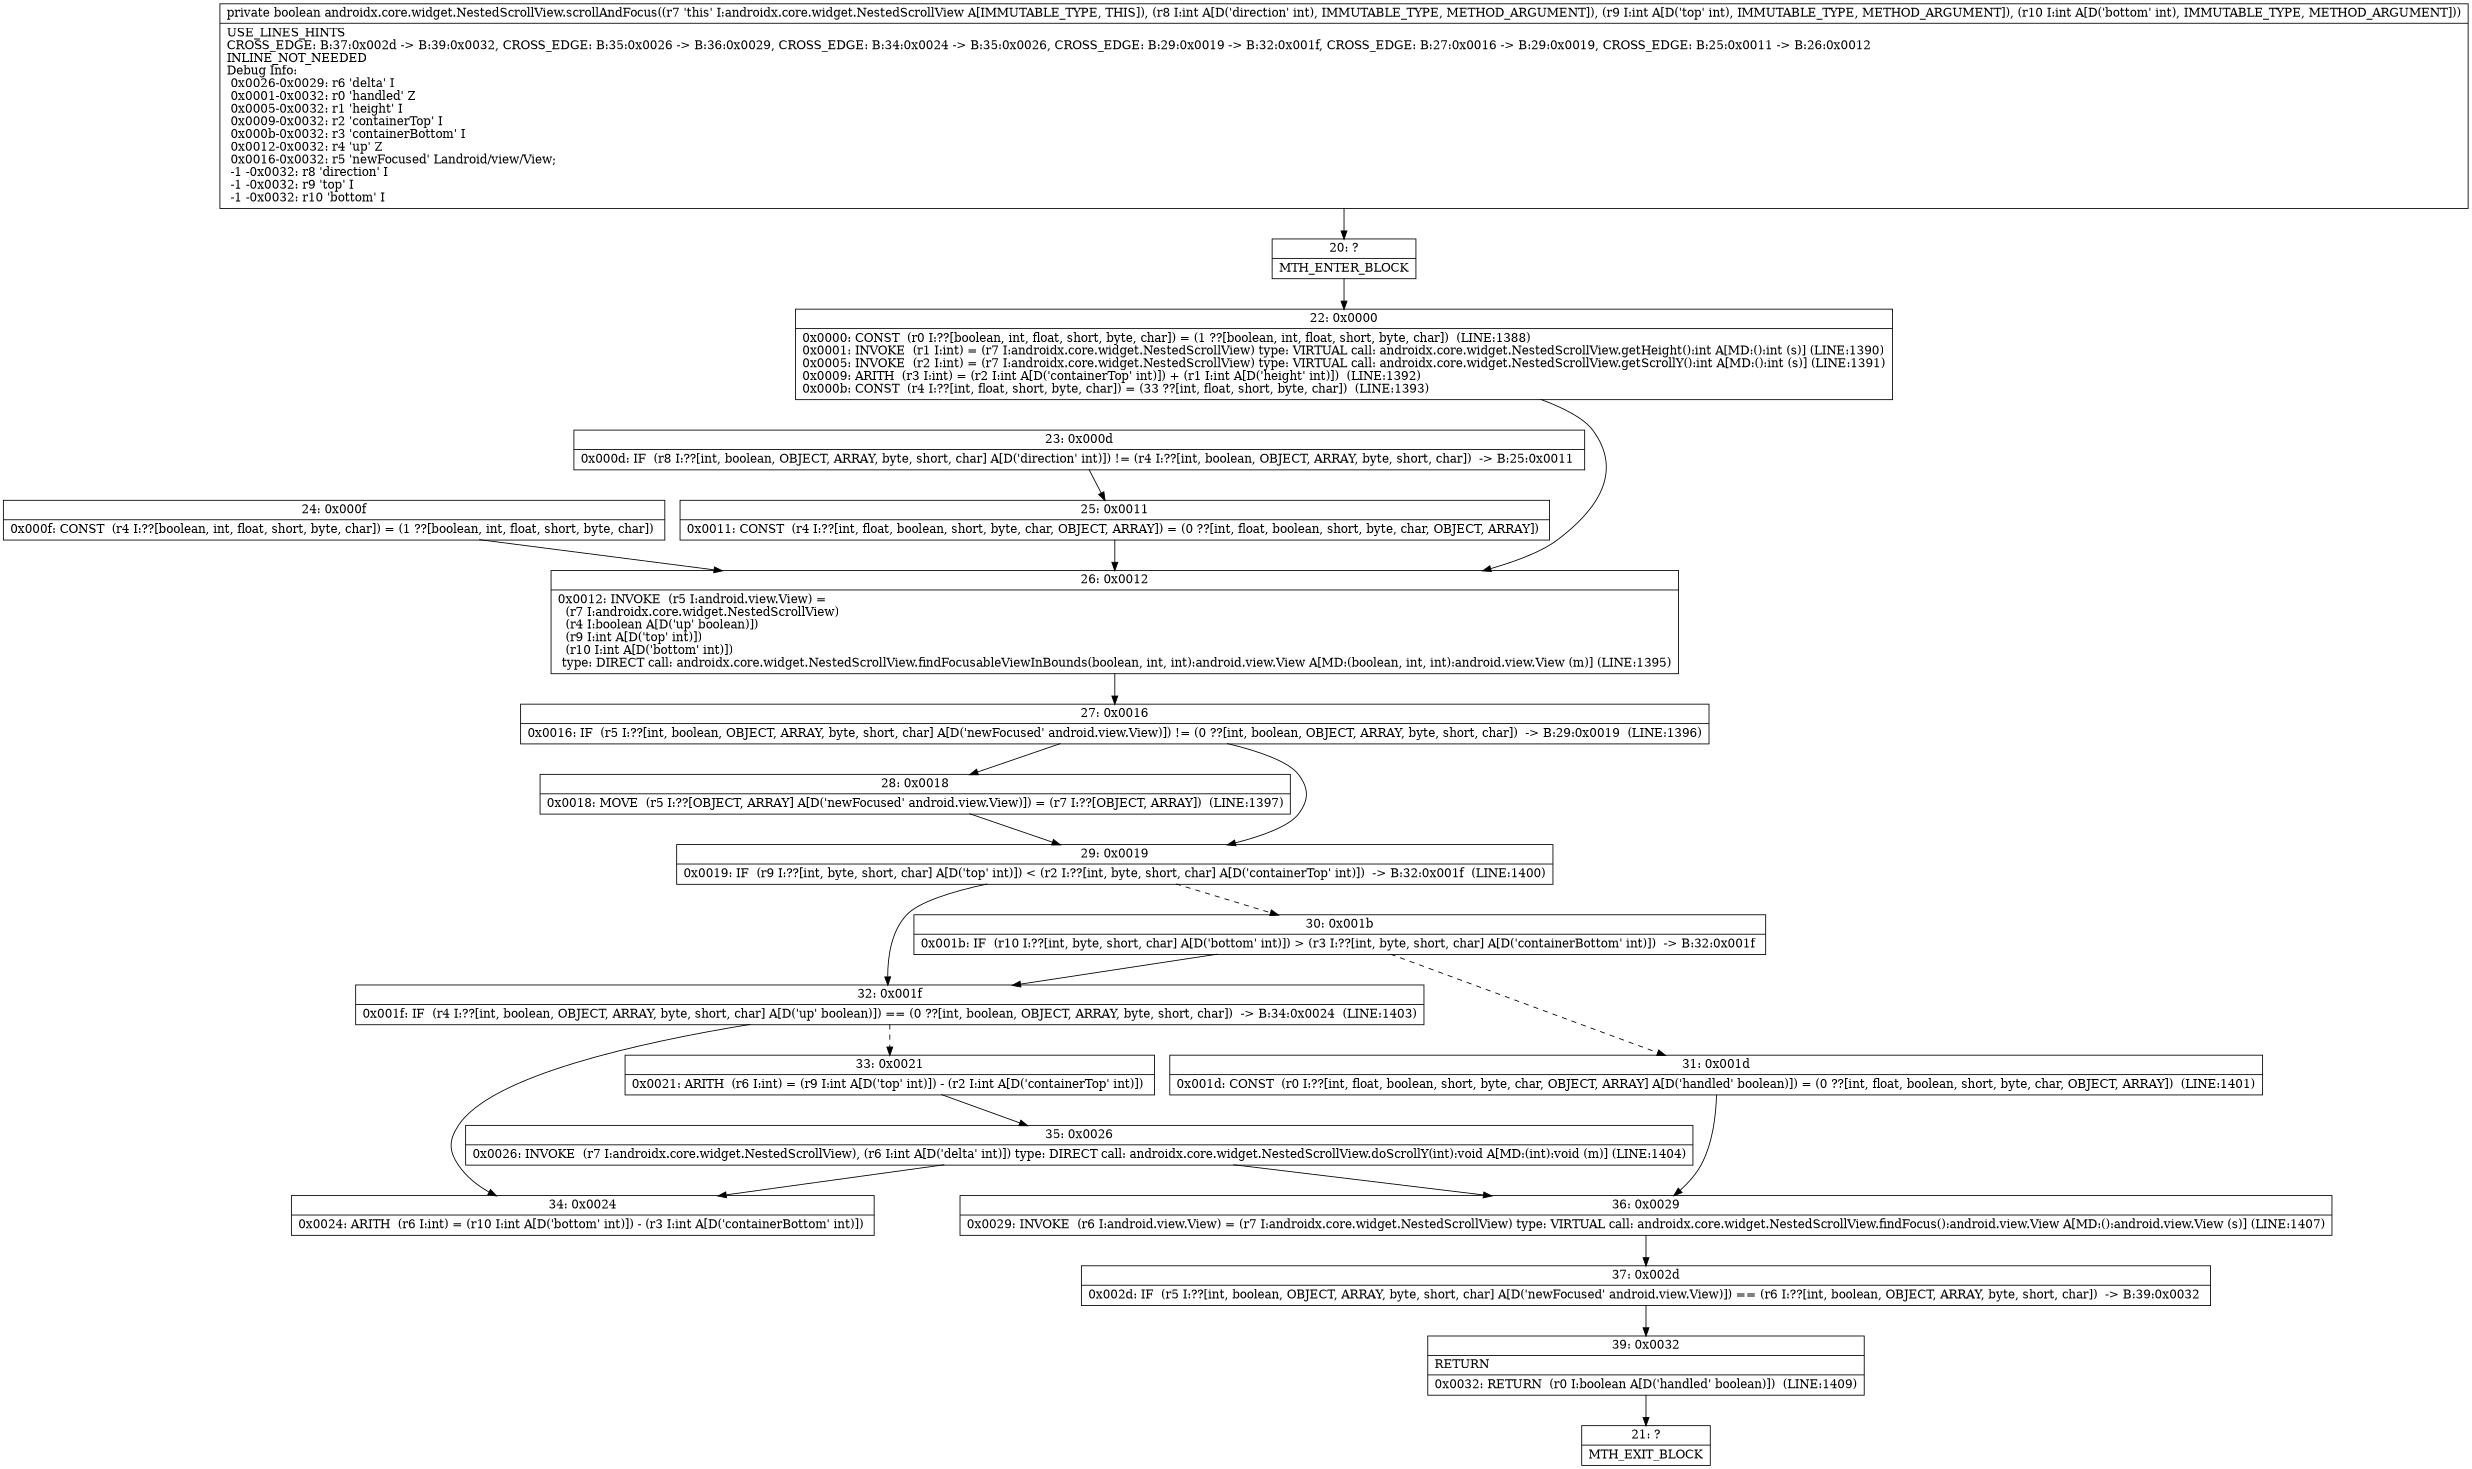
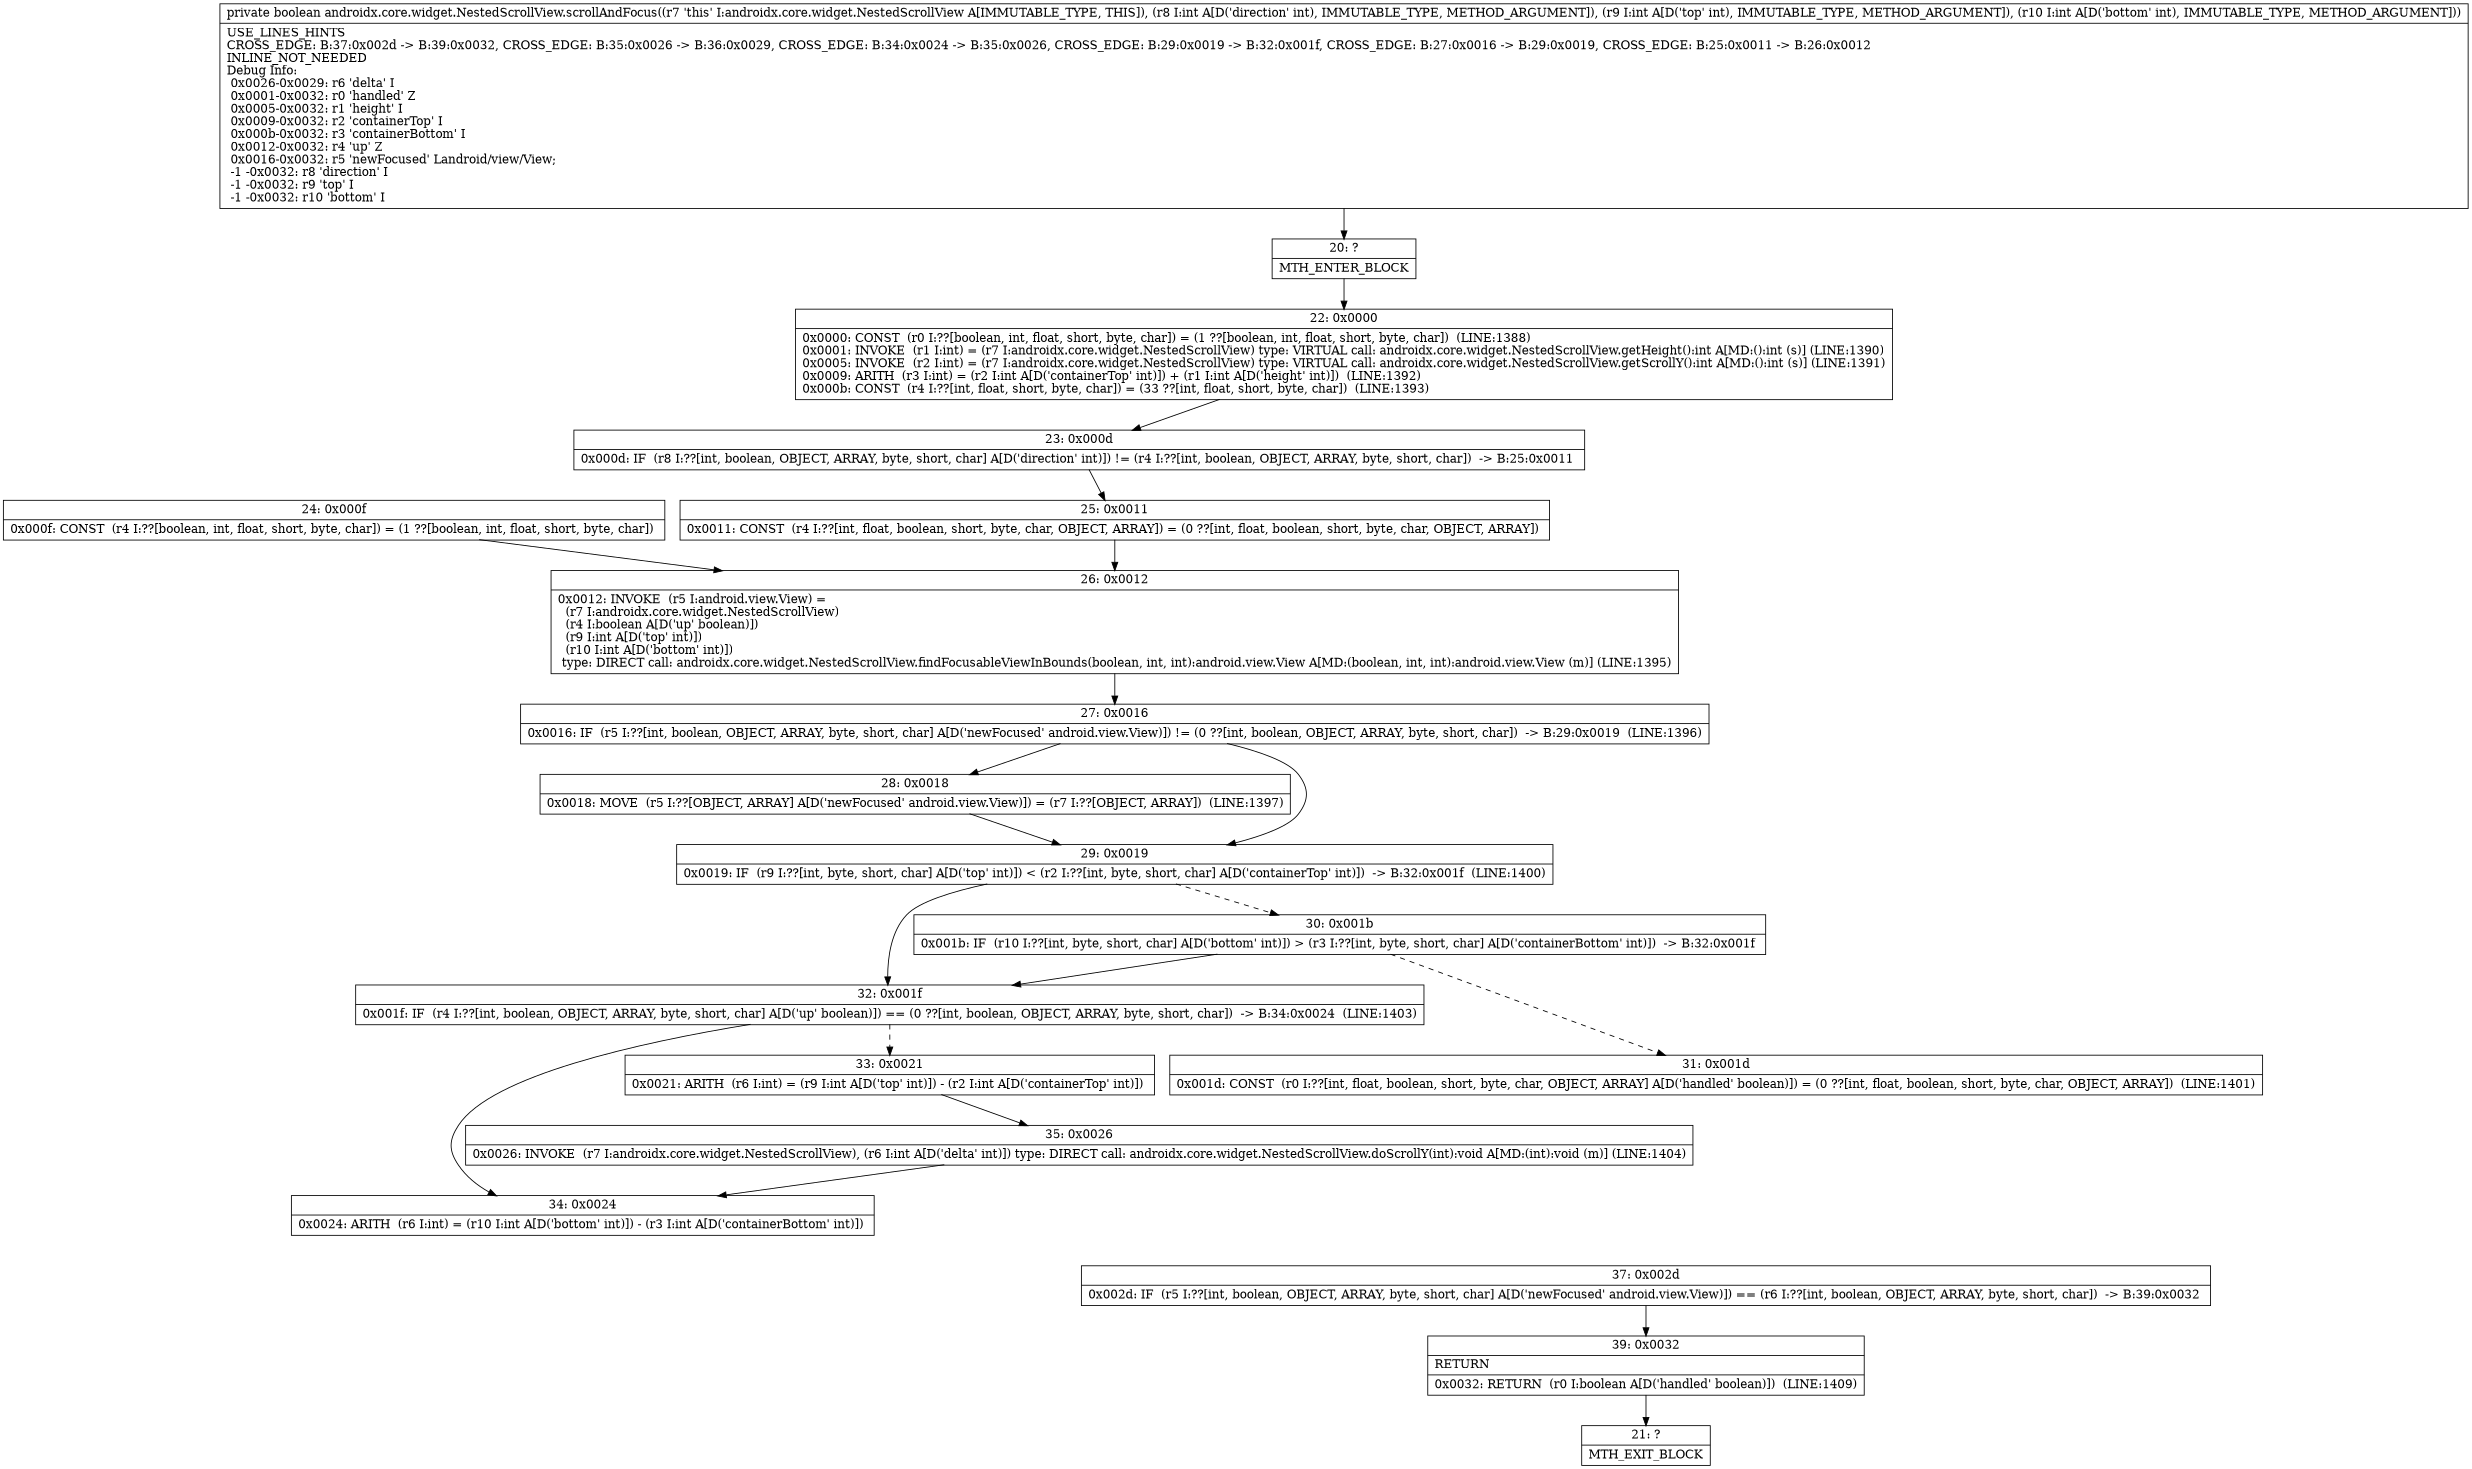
(1598, 497) -> (1180, 413)
(1646, 1215) -> none
